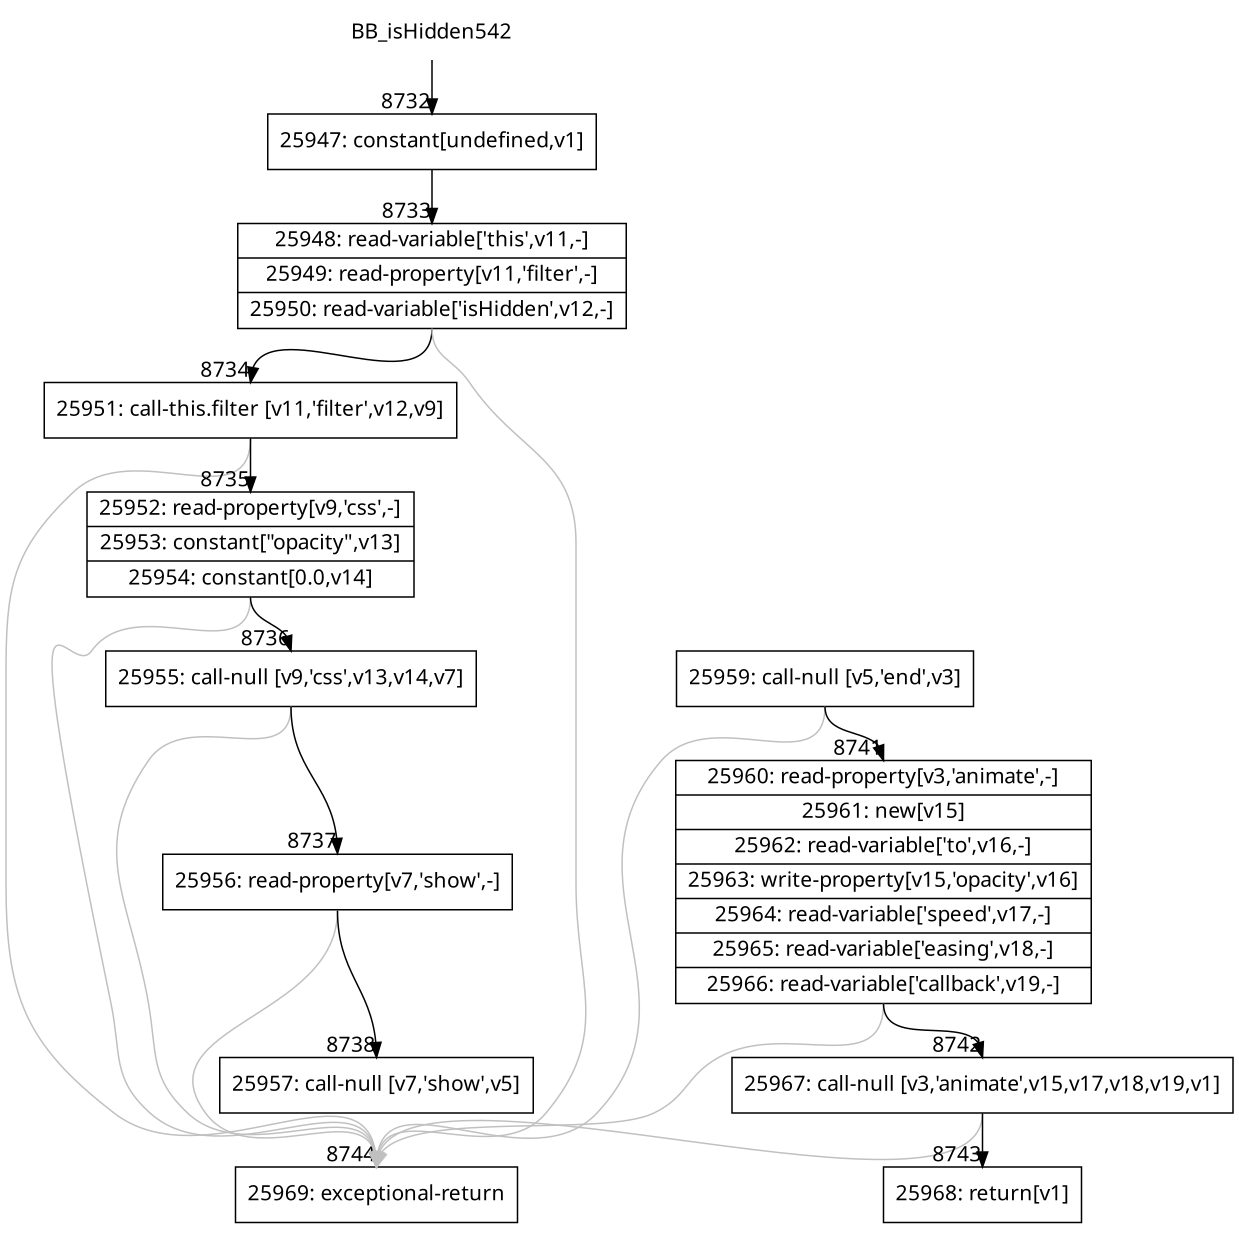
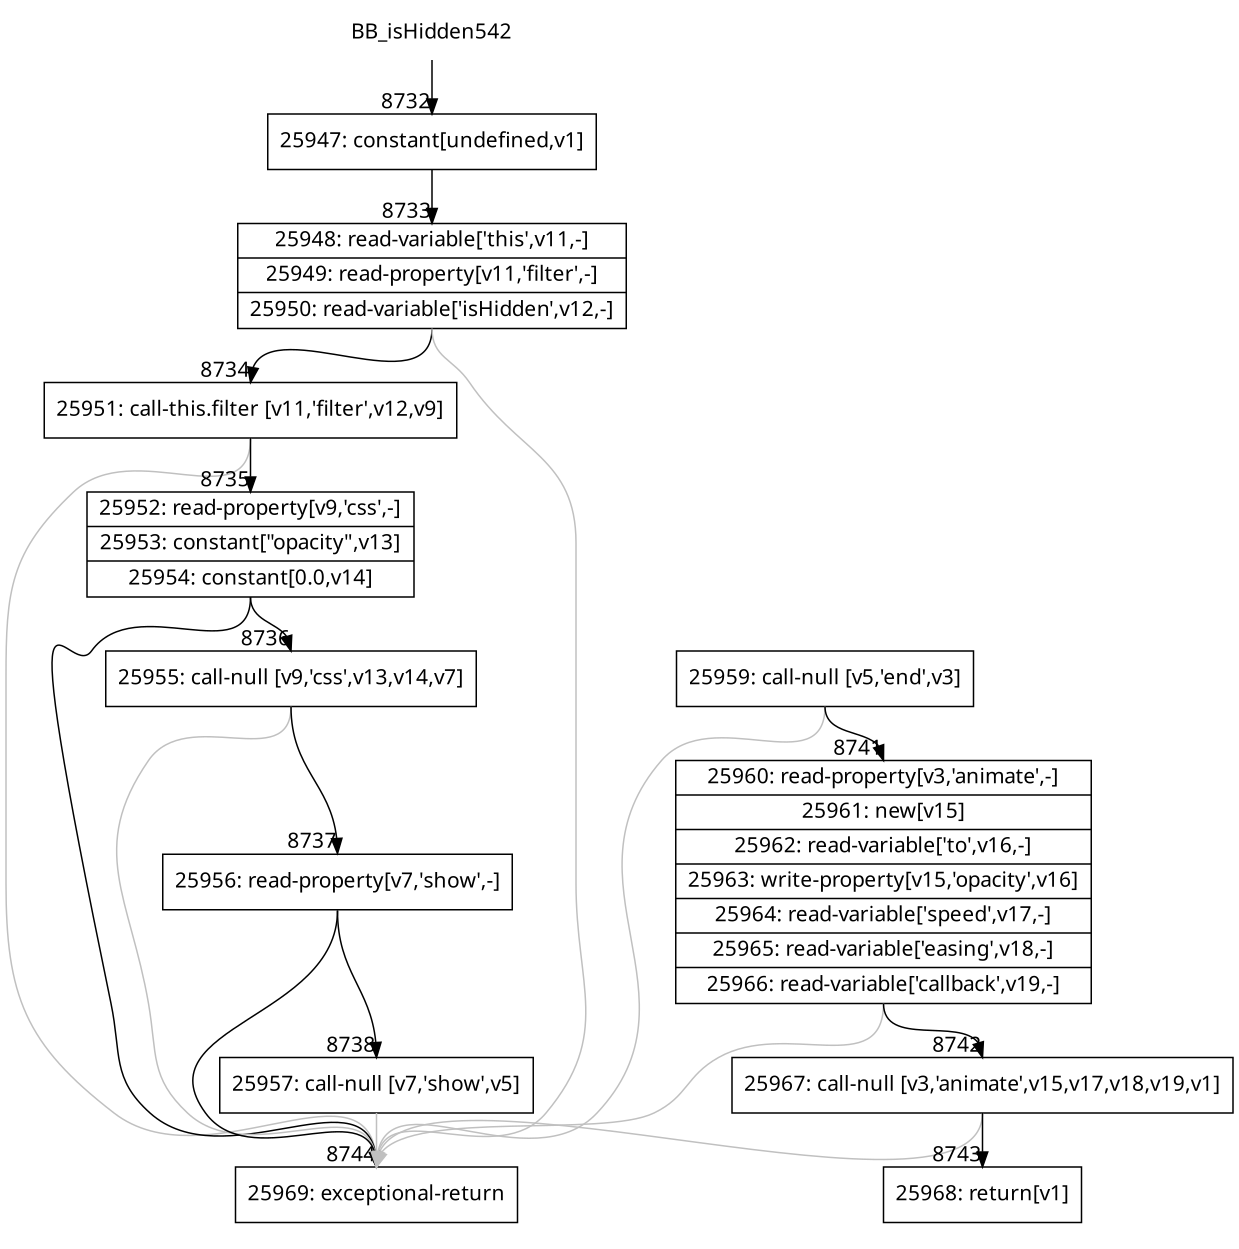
(89, 894) -> (89, 894)
(195, 1075) -> (195, 1075)
none -> (376, 1132)
